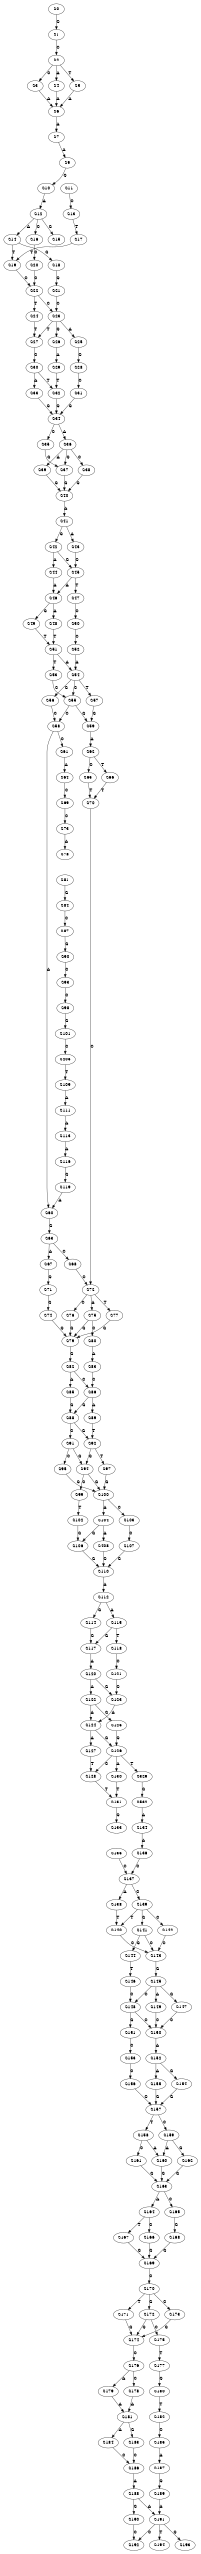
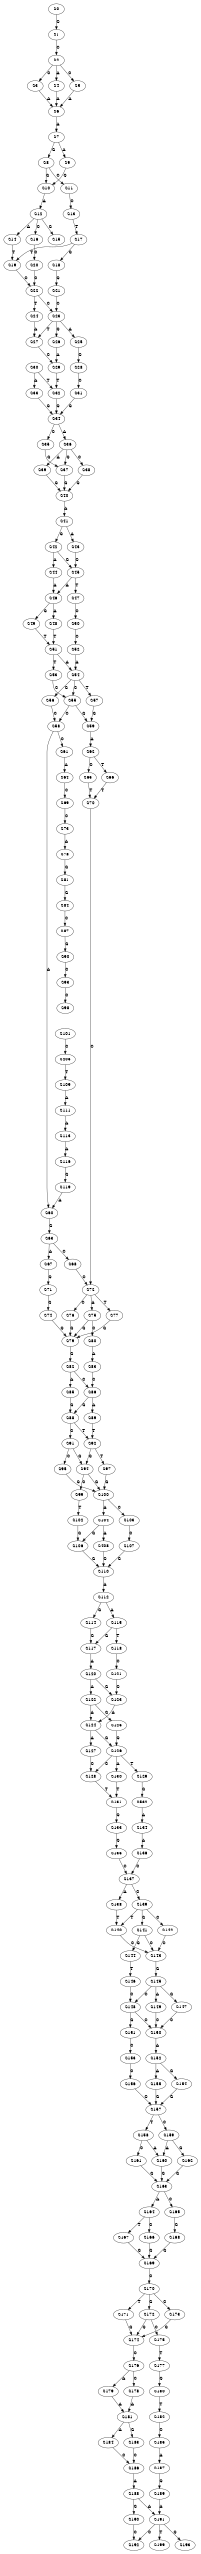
(70, 73) -> (70, 73)
none -> (46, 163)
(38, 250) -> (68, 251)
(36, 329) -> (36, 329)
(34, 353) -> (44, 354)
none -> (65, 866)
(65, 1020) -> none
(84, 1431) -> (84, 1431)
(92, 1764) -> (92, 1764)
(142, 1777) -> (142, 1777)
none -> (116, 1839)
(159, 2545) -> (159, 2545)
